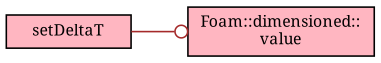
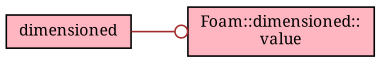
(69, 32) -> (69, 32)
